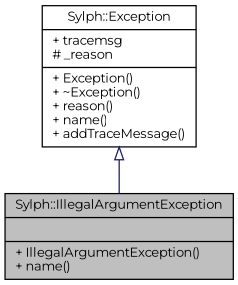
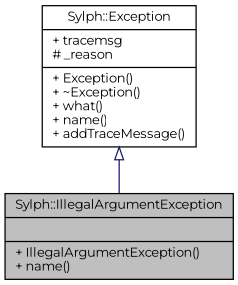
(83, 107) -> (78, 107)
